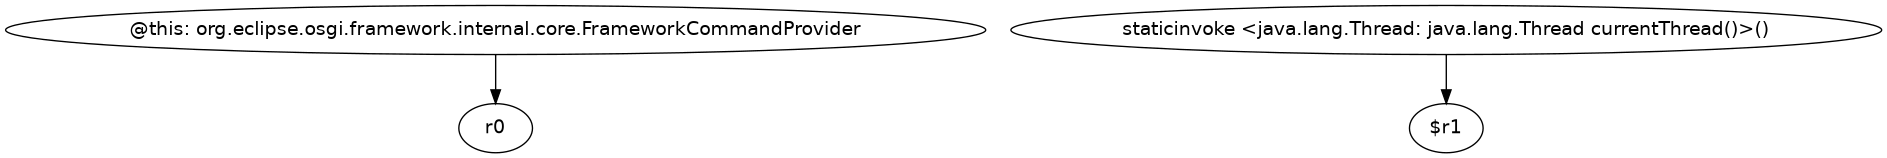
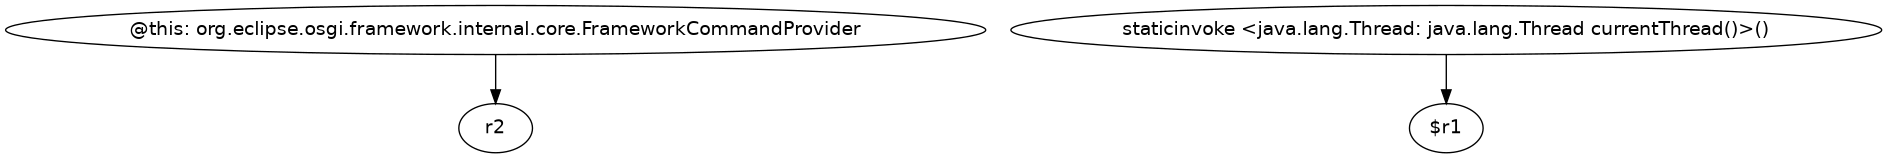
(496, 128) -> (496, 128)
